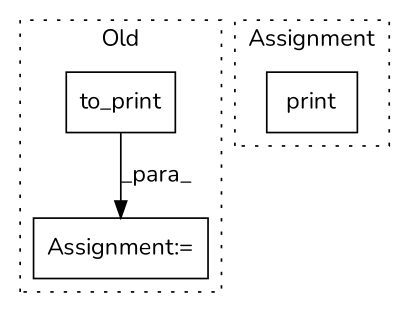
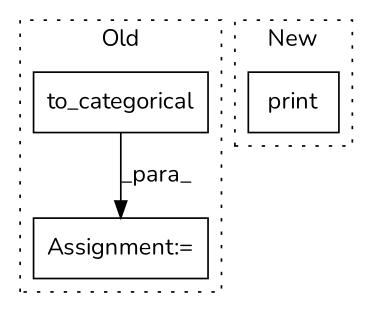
(312, 39) -> (294, 39)
(121, 102) -> (121, 102)
